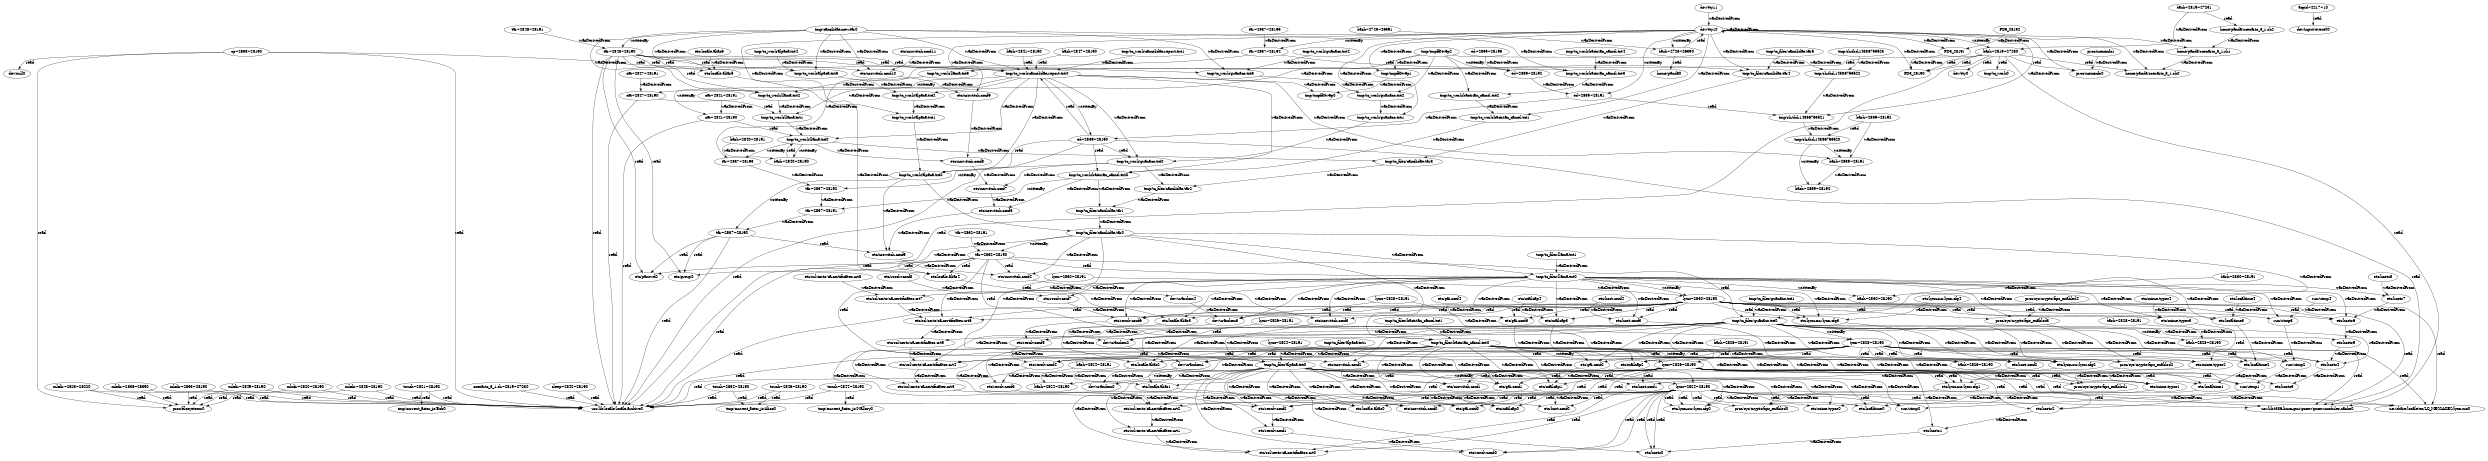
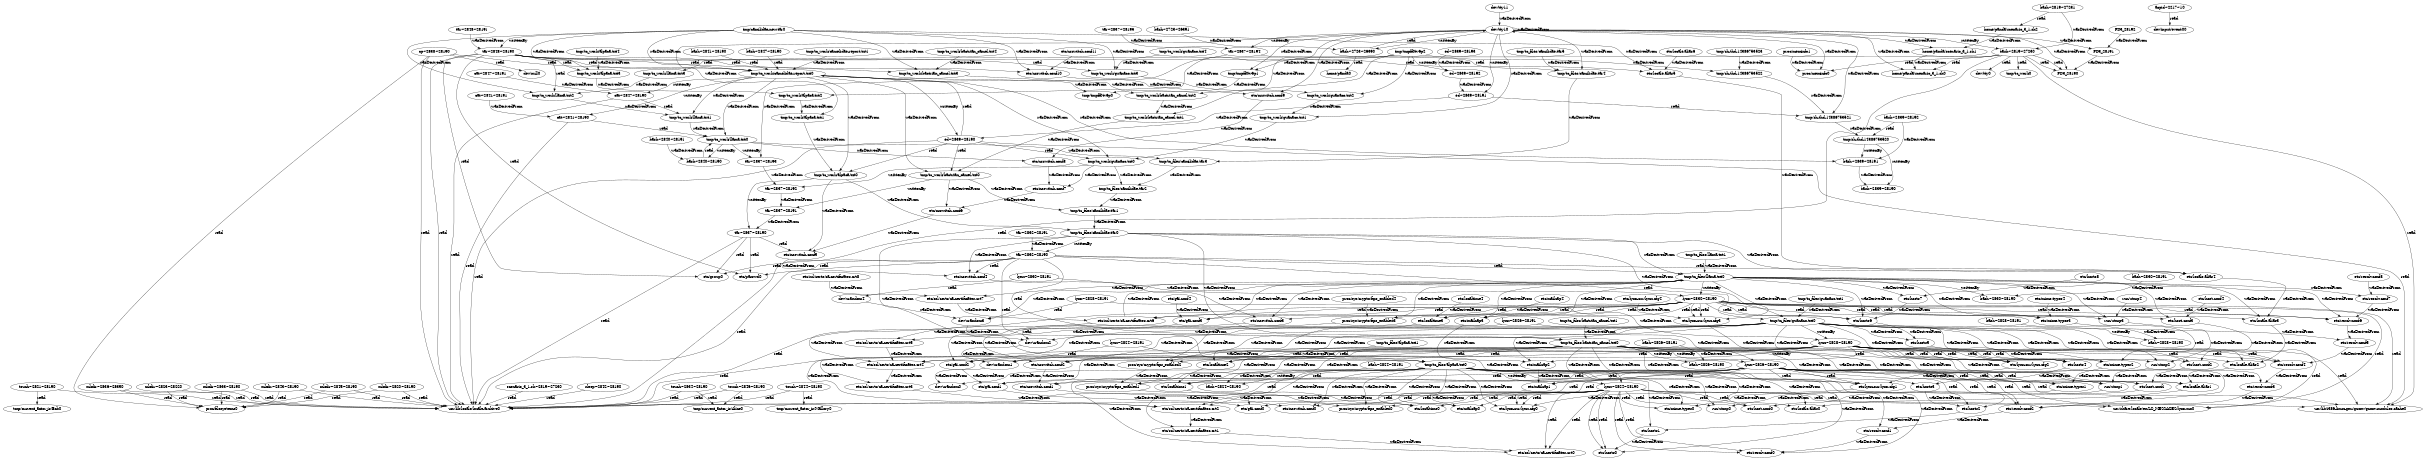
(1076, 290) -> (1263, 286)
(2137, 354) -> (1782, 354)
